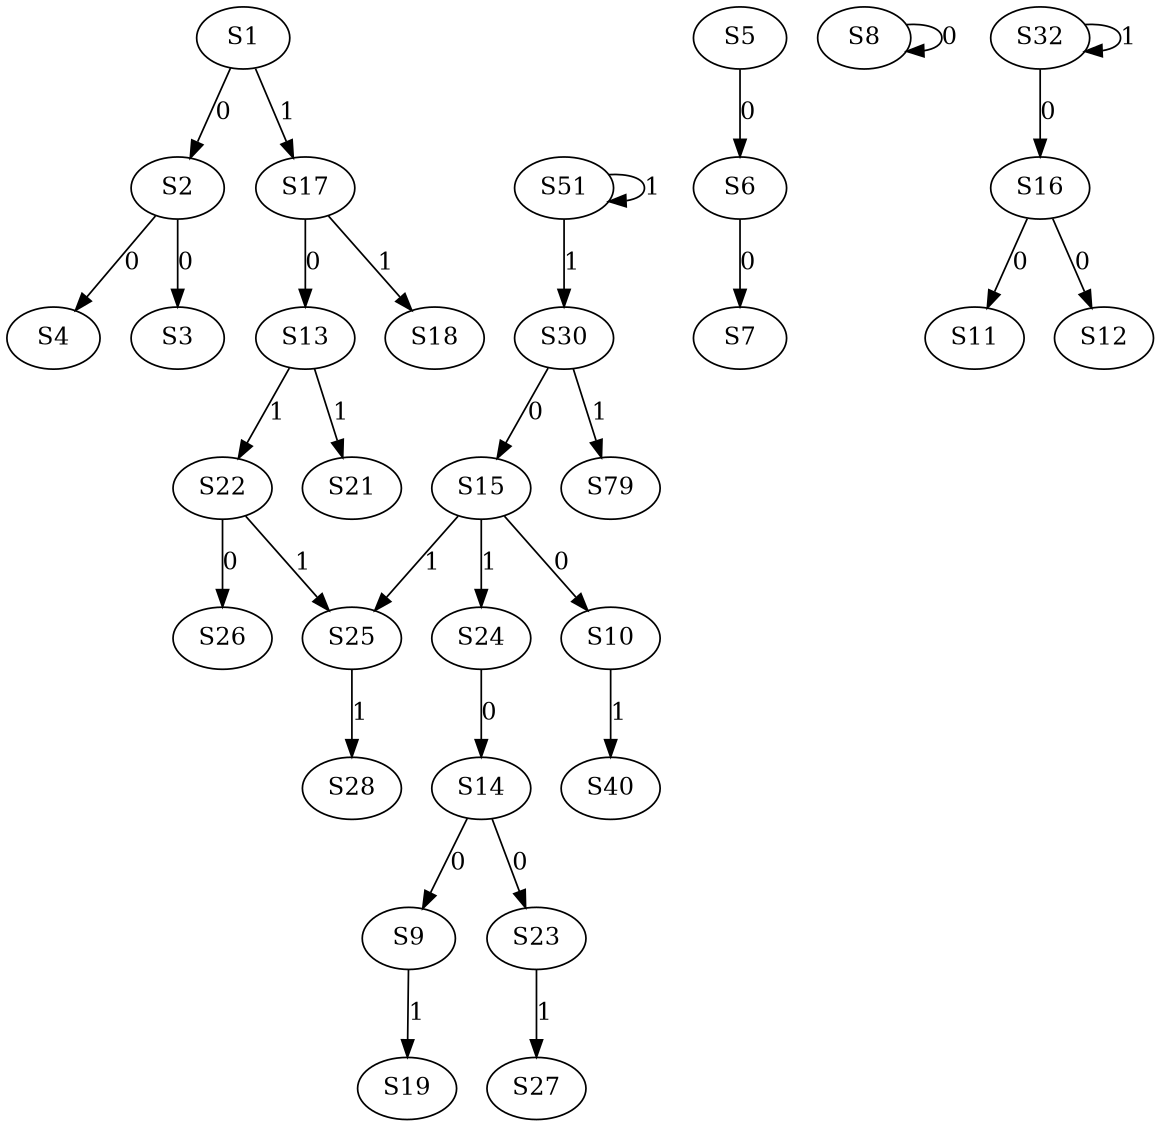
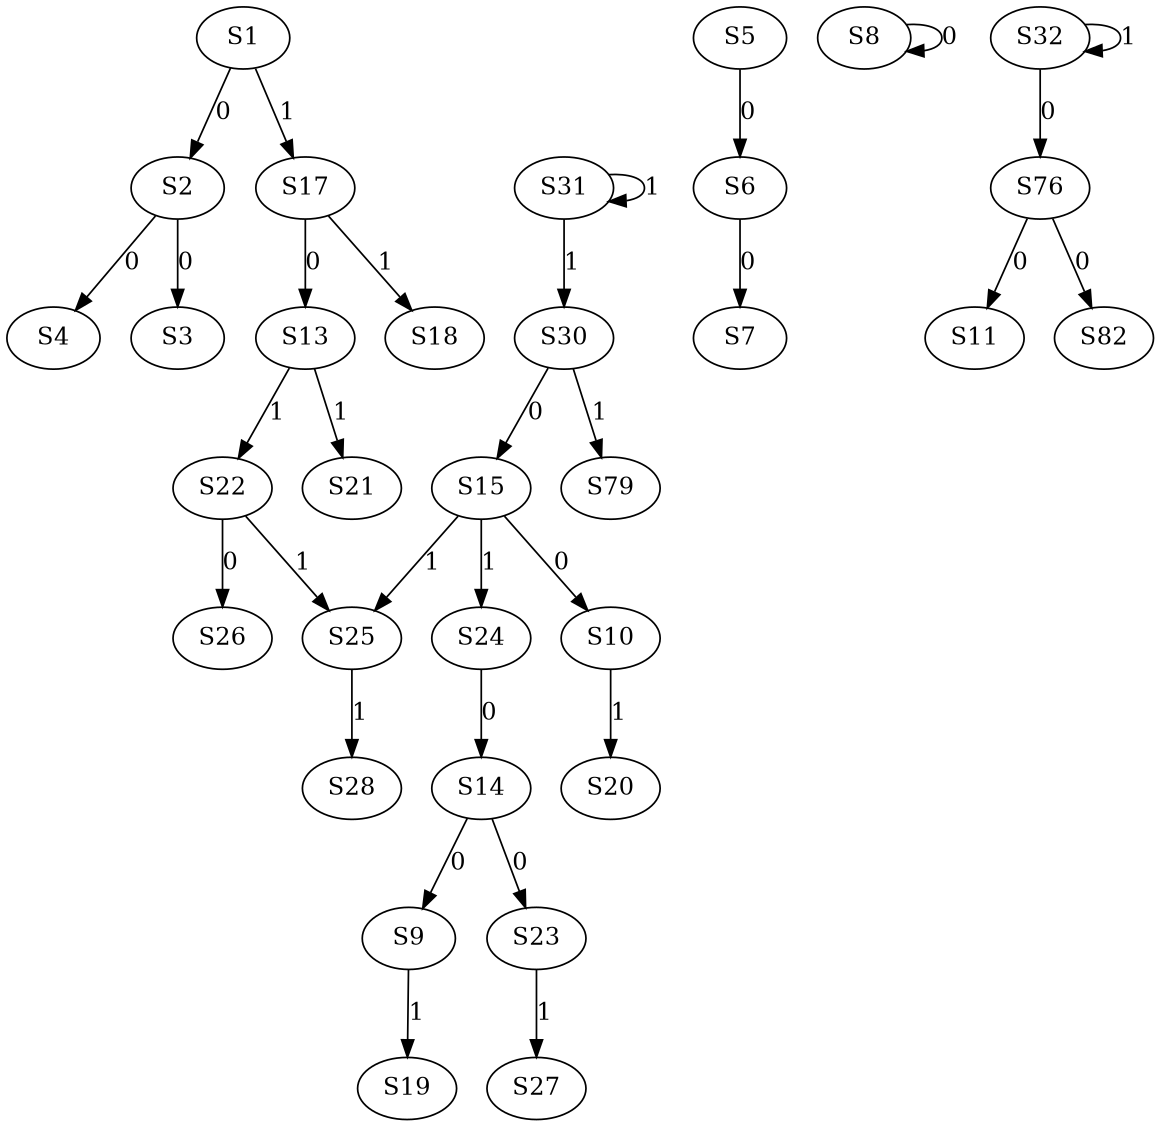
(564, 188) -> (564, 188)
(1040, 188) -> (1040, 188)
(1104, 338) -> (1104, 338)
(611, 788) -> (611, 788)
